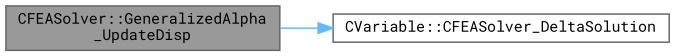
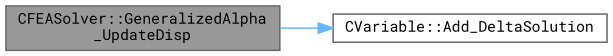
(501, 28) -> (470, 28)
